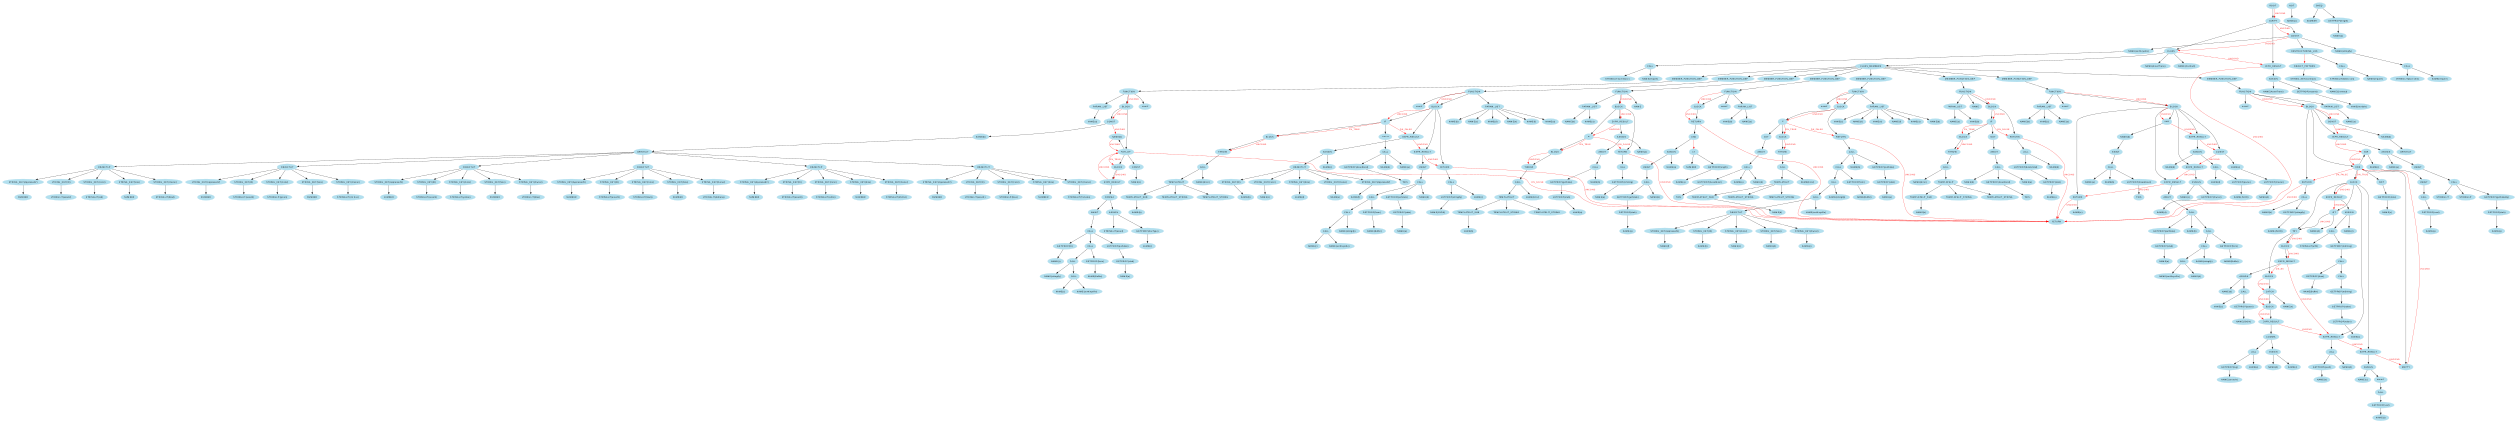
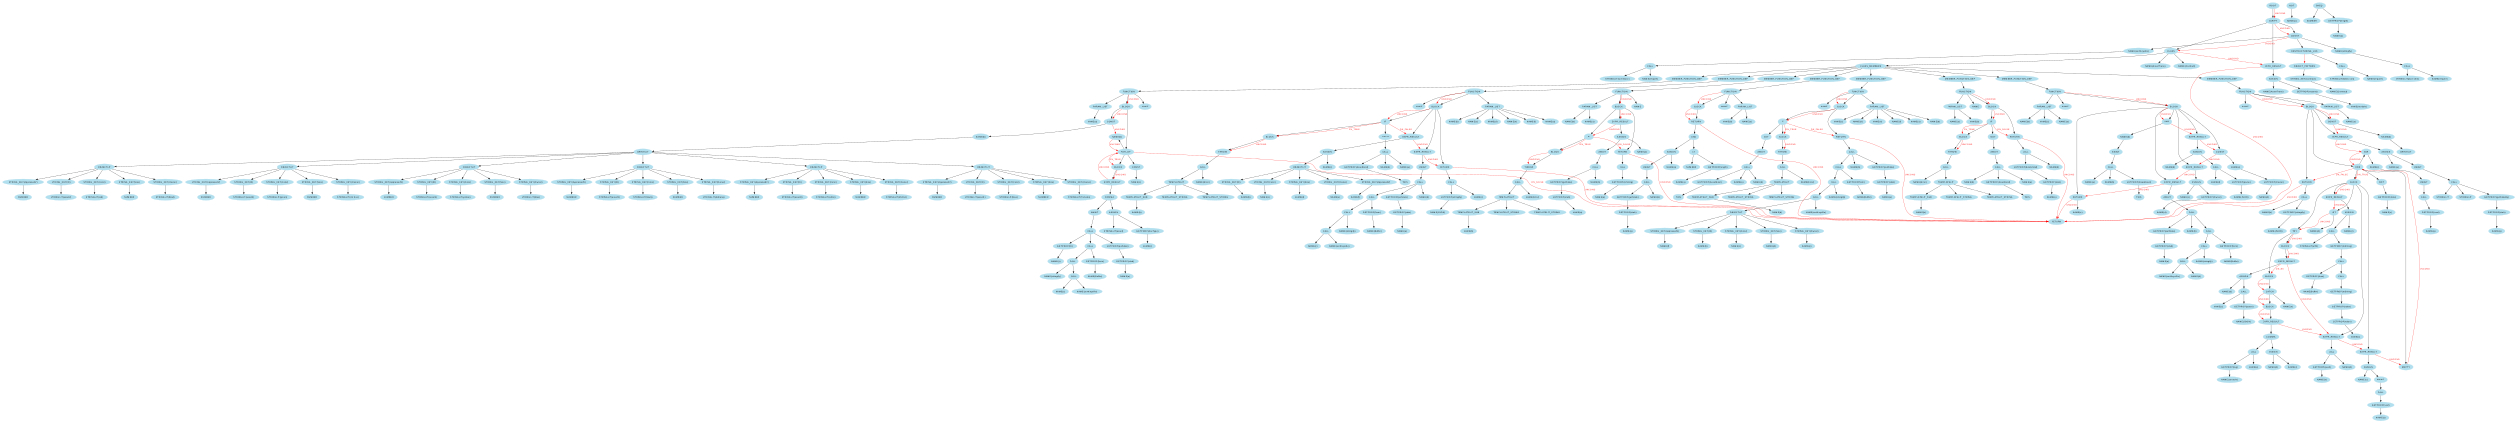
(1694, 143) -> (1694, 143)
(2317, 224) -> (2317, 224)
